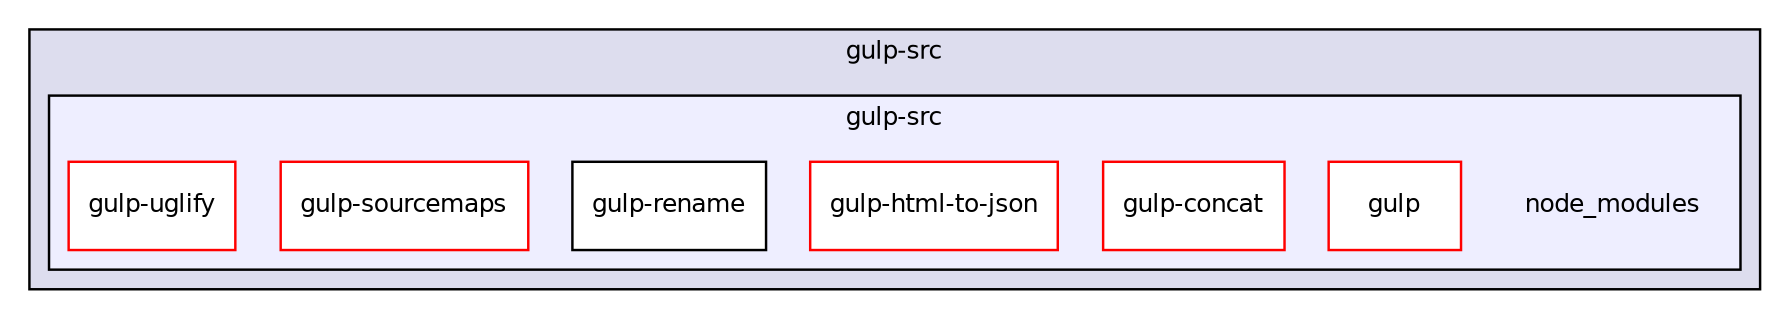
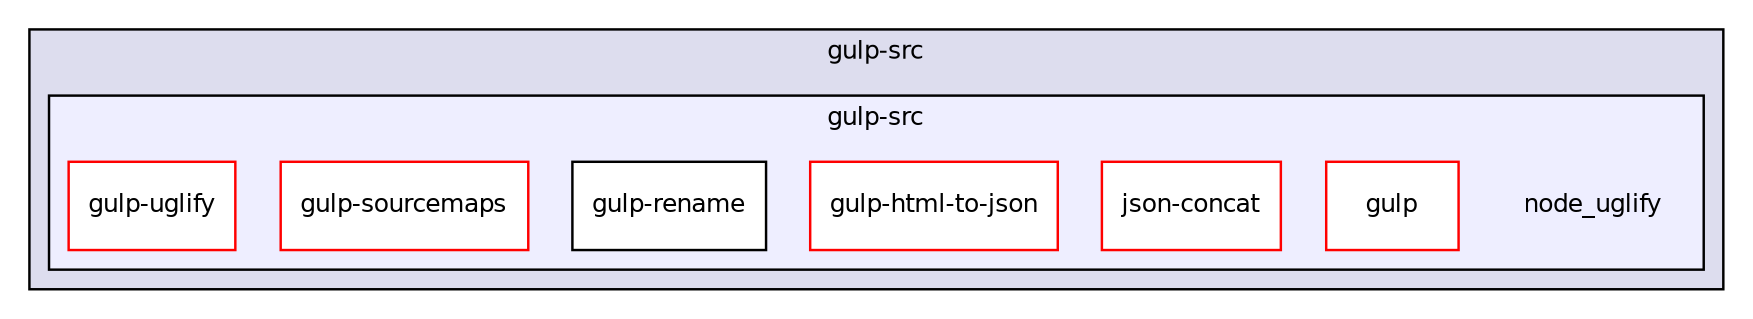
(1194, 206) -> (1191, 206)
(1613, 206) -> (1593, 206)
